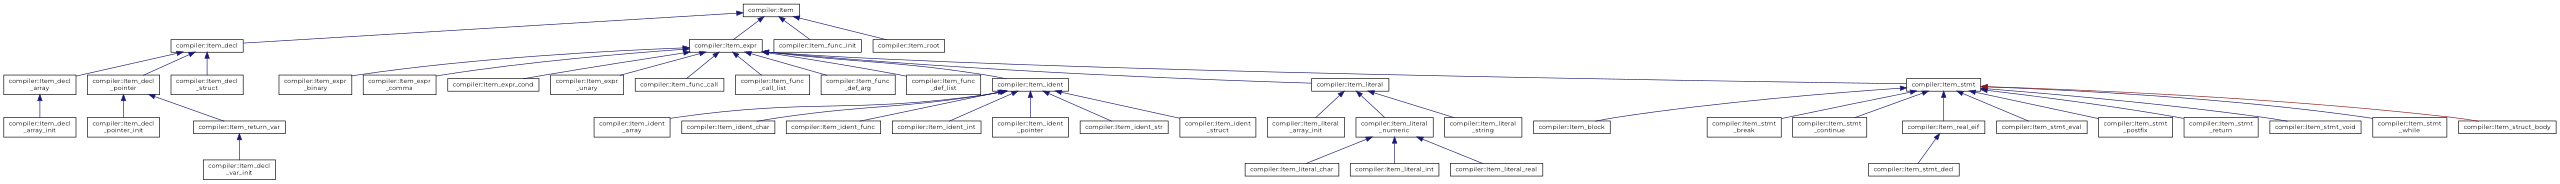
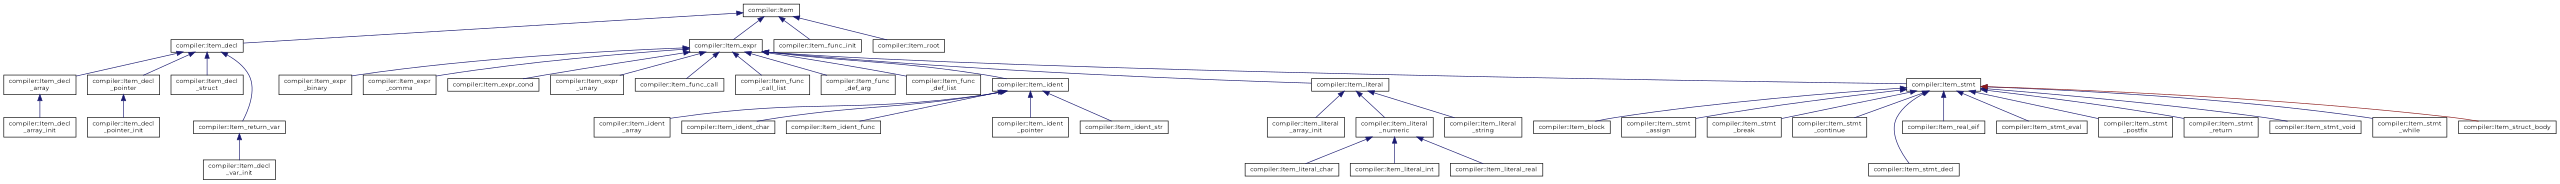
(190, 109) -> (252, 84)
(937, 127) -> none
(1218, 127) -> none
none -> (1659, 127)
(1927, 151) -> (1895, 124)
